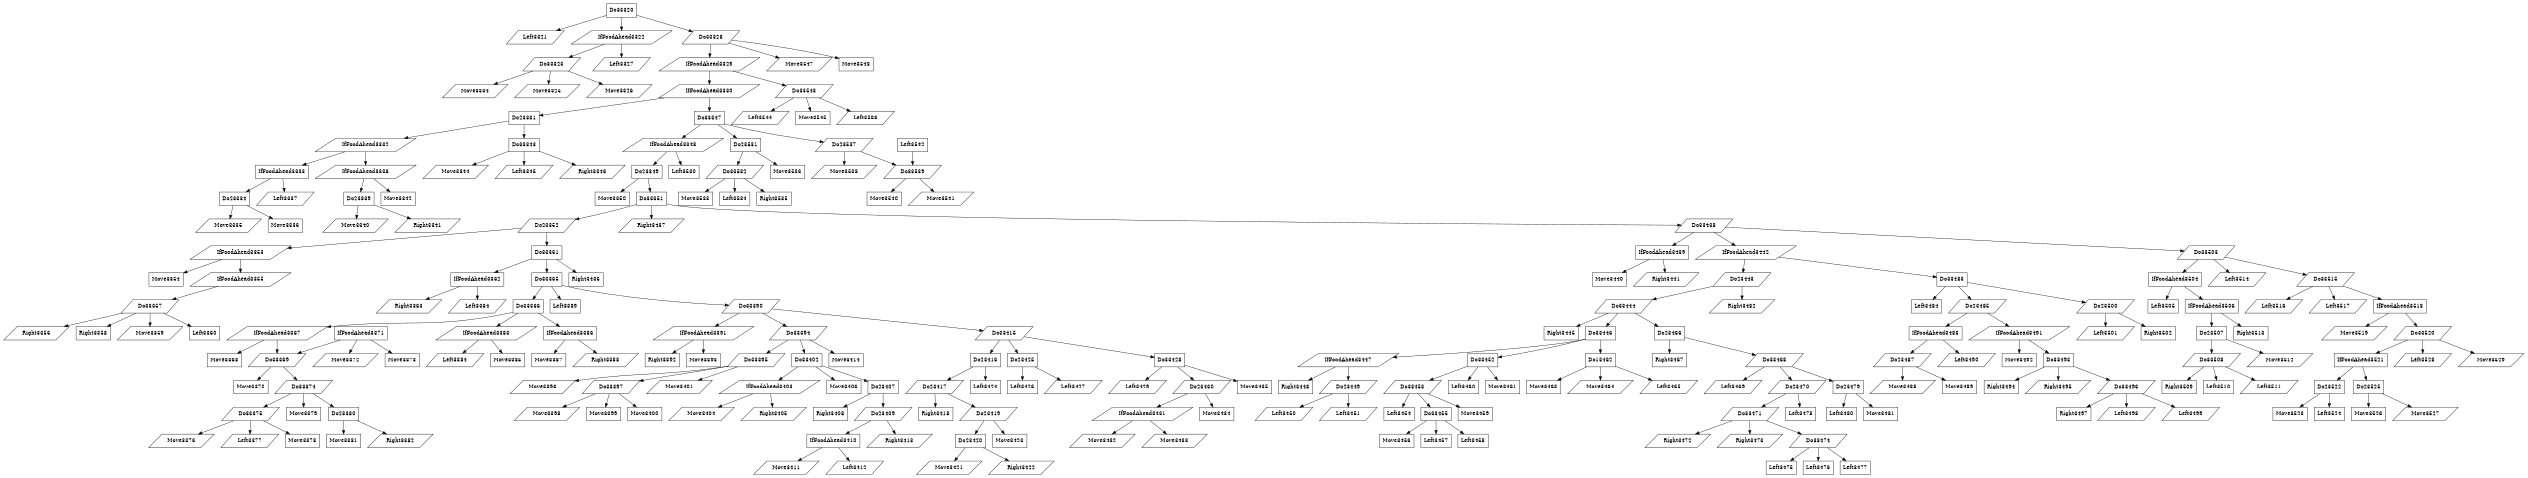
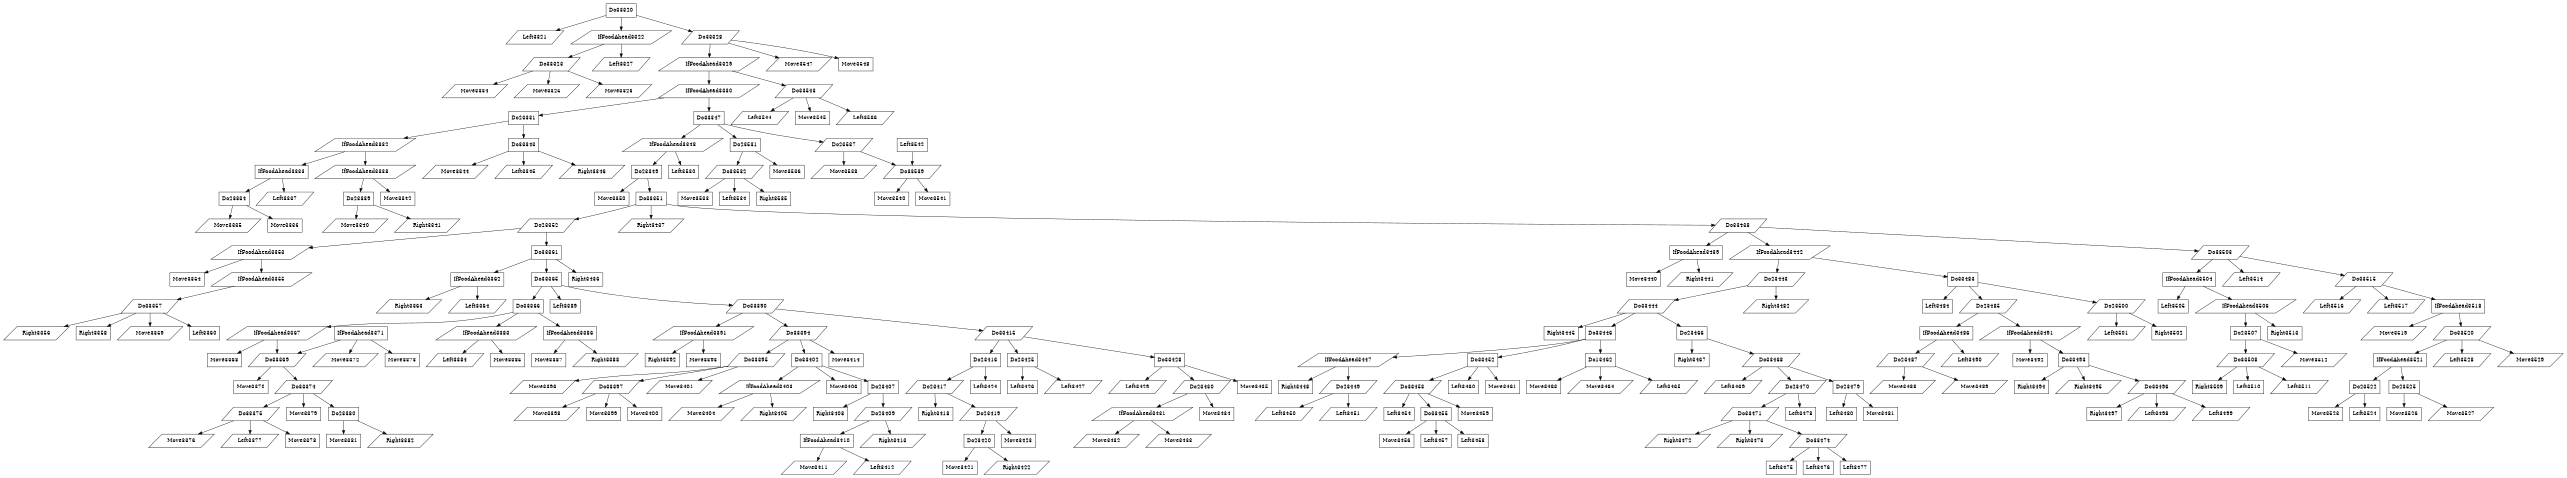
(941, 199) -> (933, 199)
(2212, 306) -> (2246, 306)
(1959, 387) -> (1975, 387)
(949, 468) -> (960, 468)
